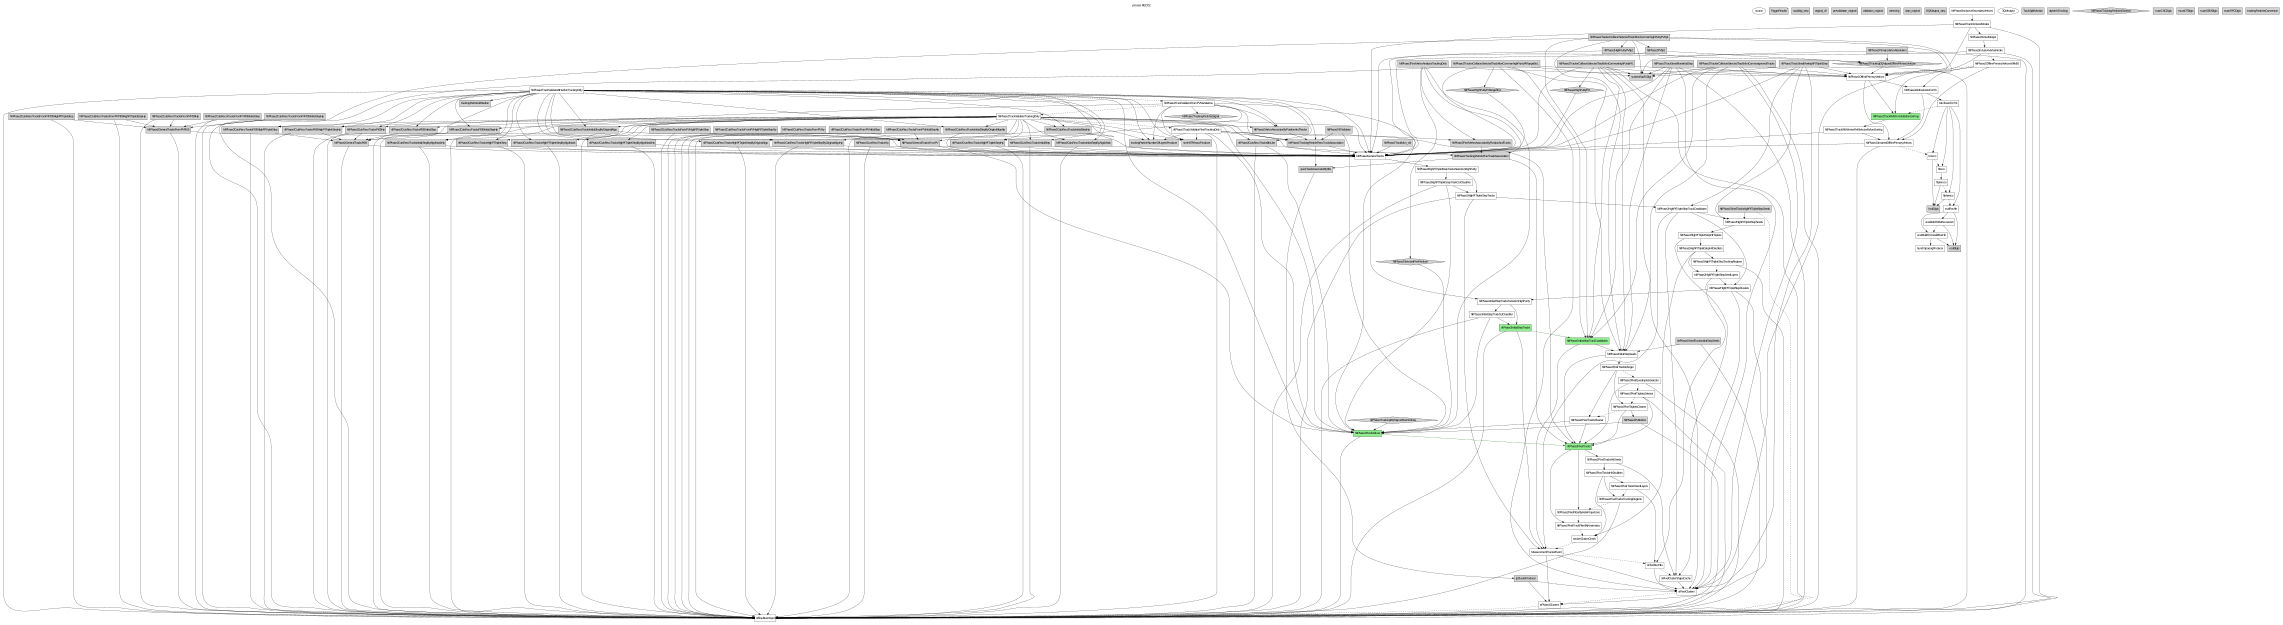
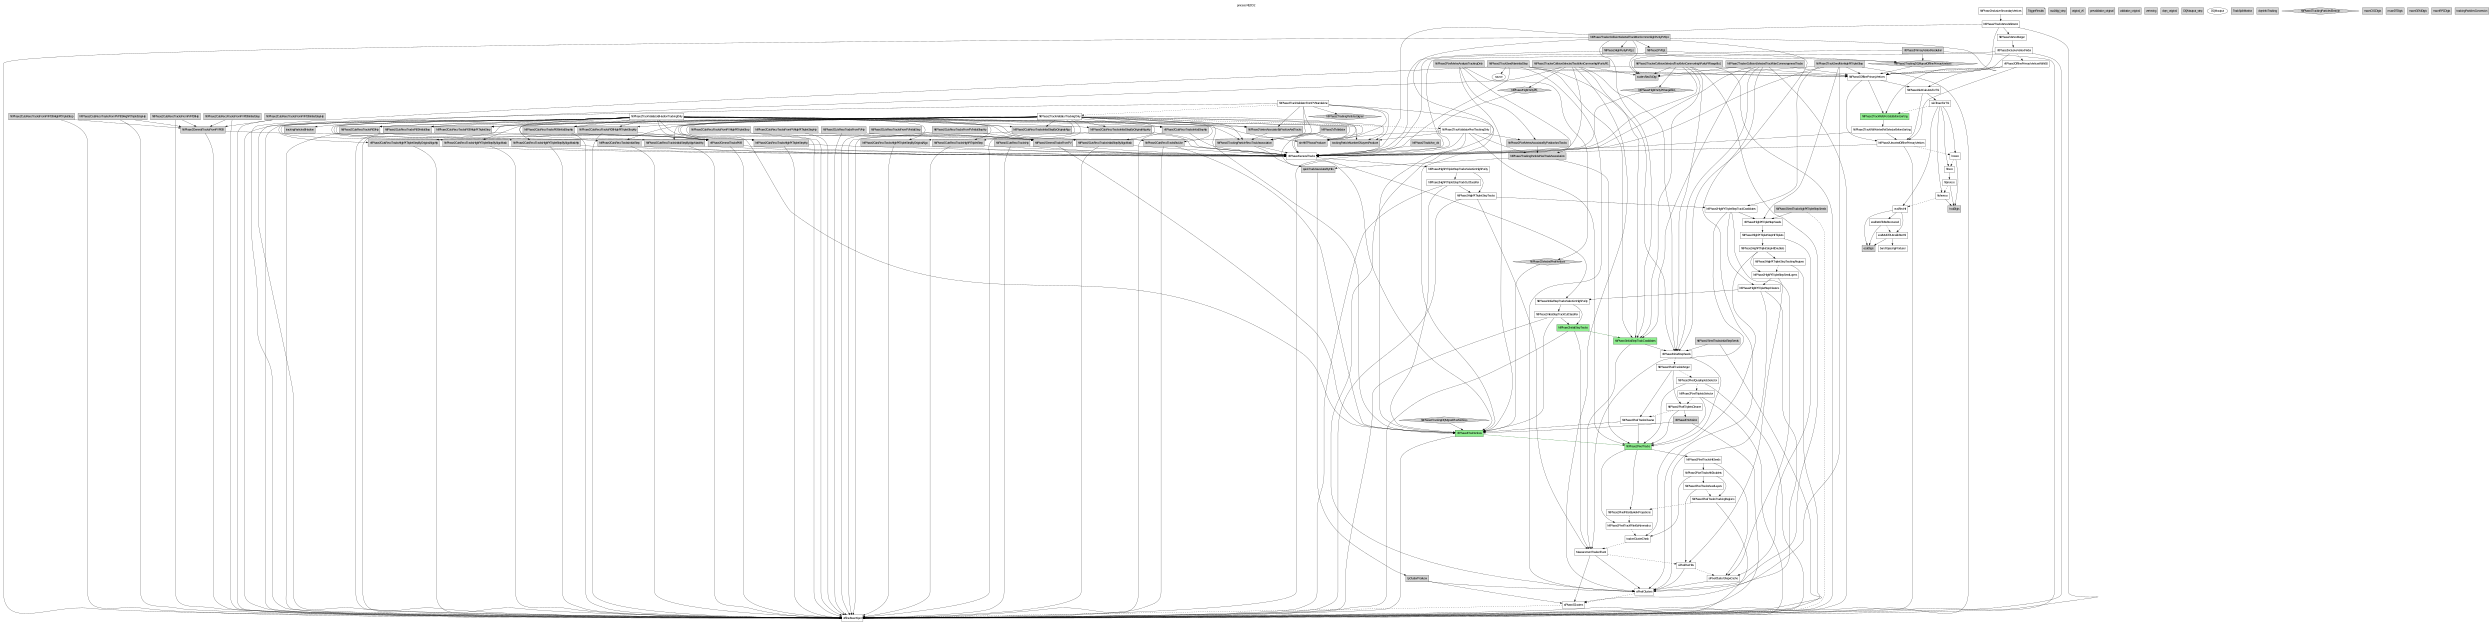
(1659, 70) -> (1504, 70)
(872, 94) -> none
none -> (841, 119)
